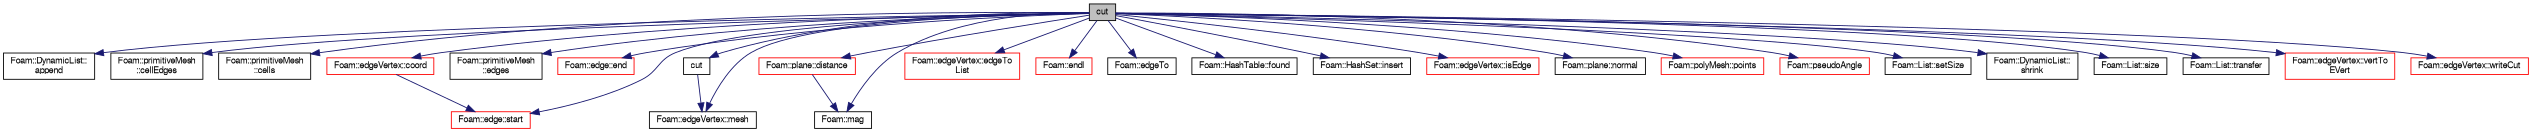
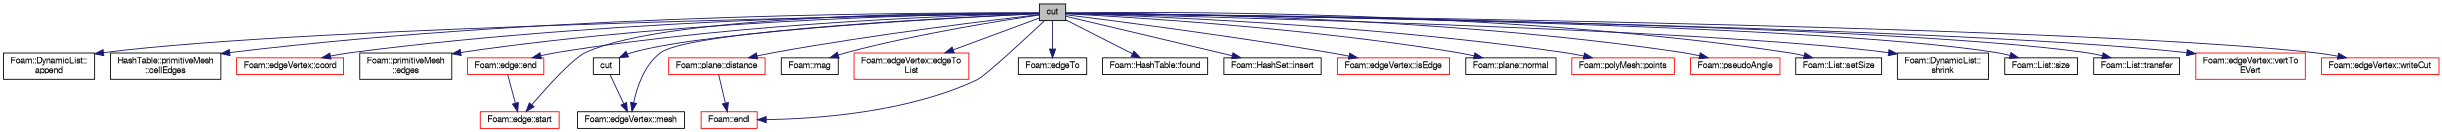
(157, 66) -> (166, 66)
(265, 66) -> none
(823, 89) -> (722, 89)
(432, 91) -> (512, 89)
